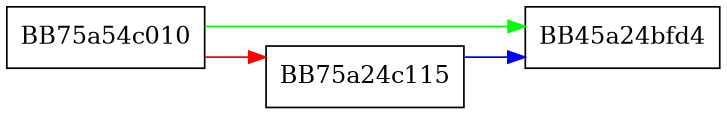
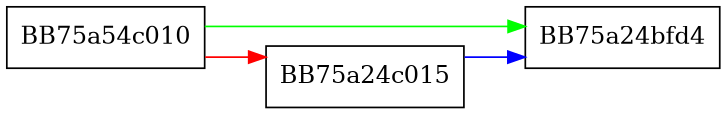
(623, 38) -> (623, 38)
(365, 77) -> (365, 77)
